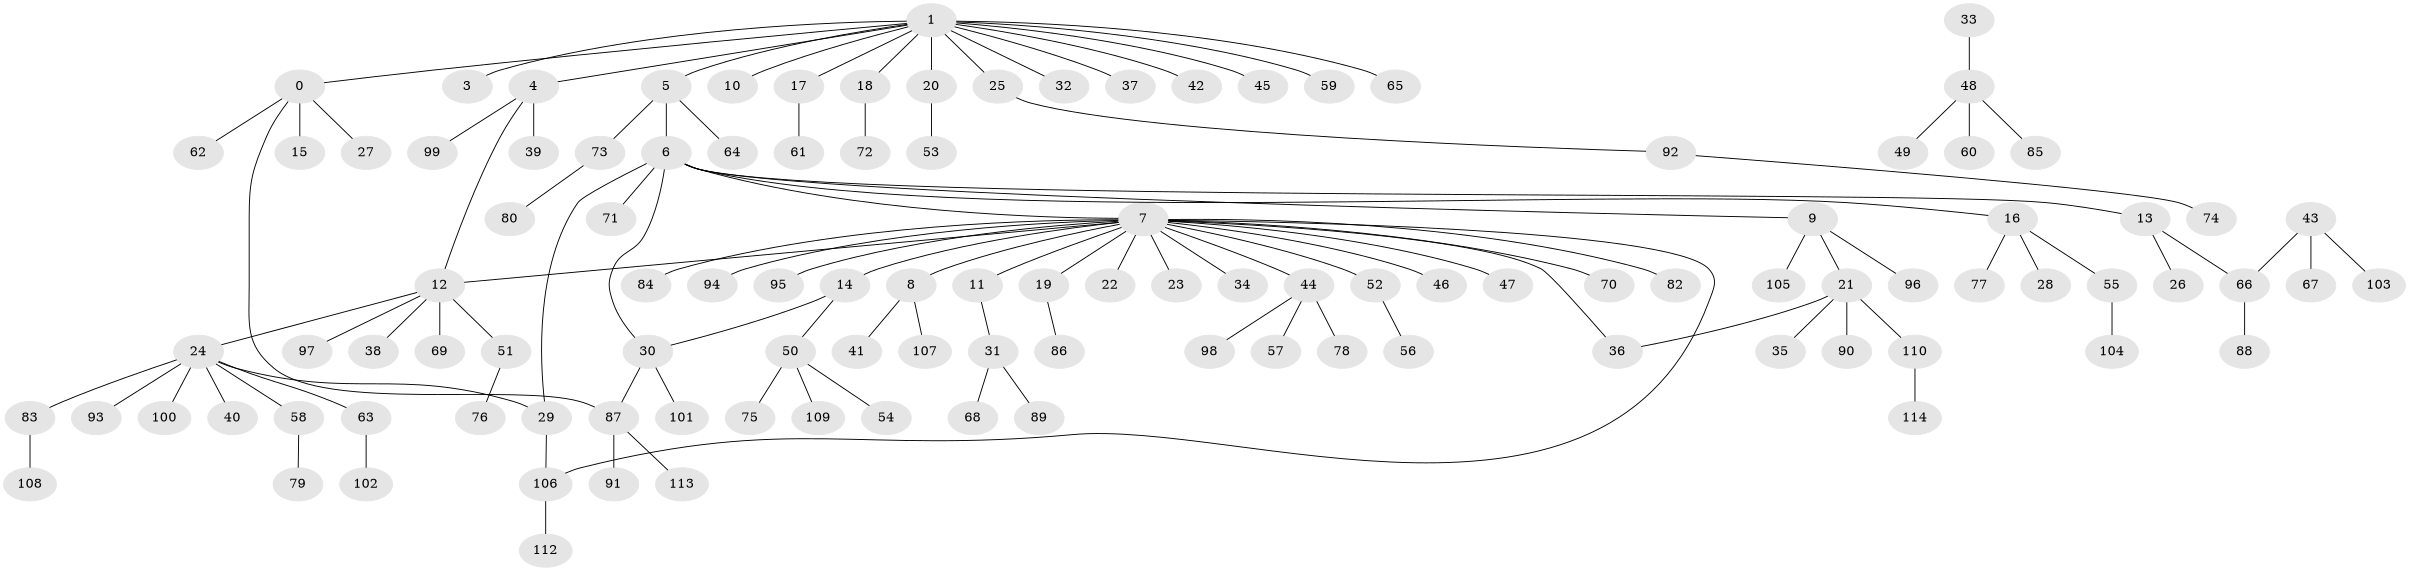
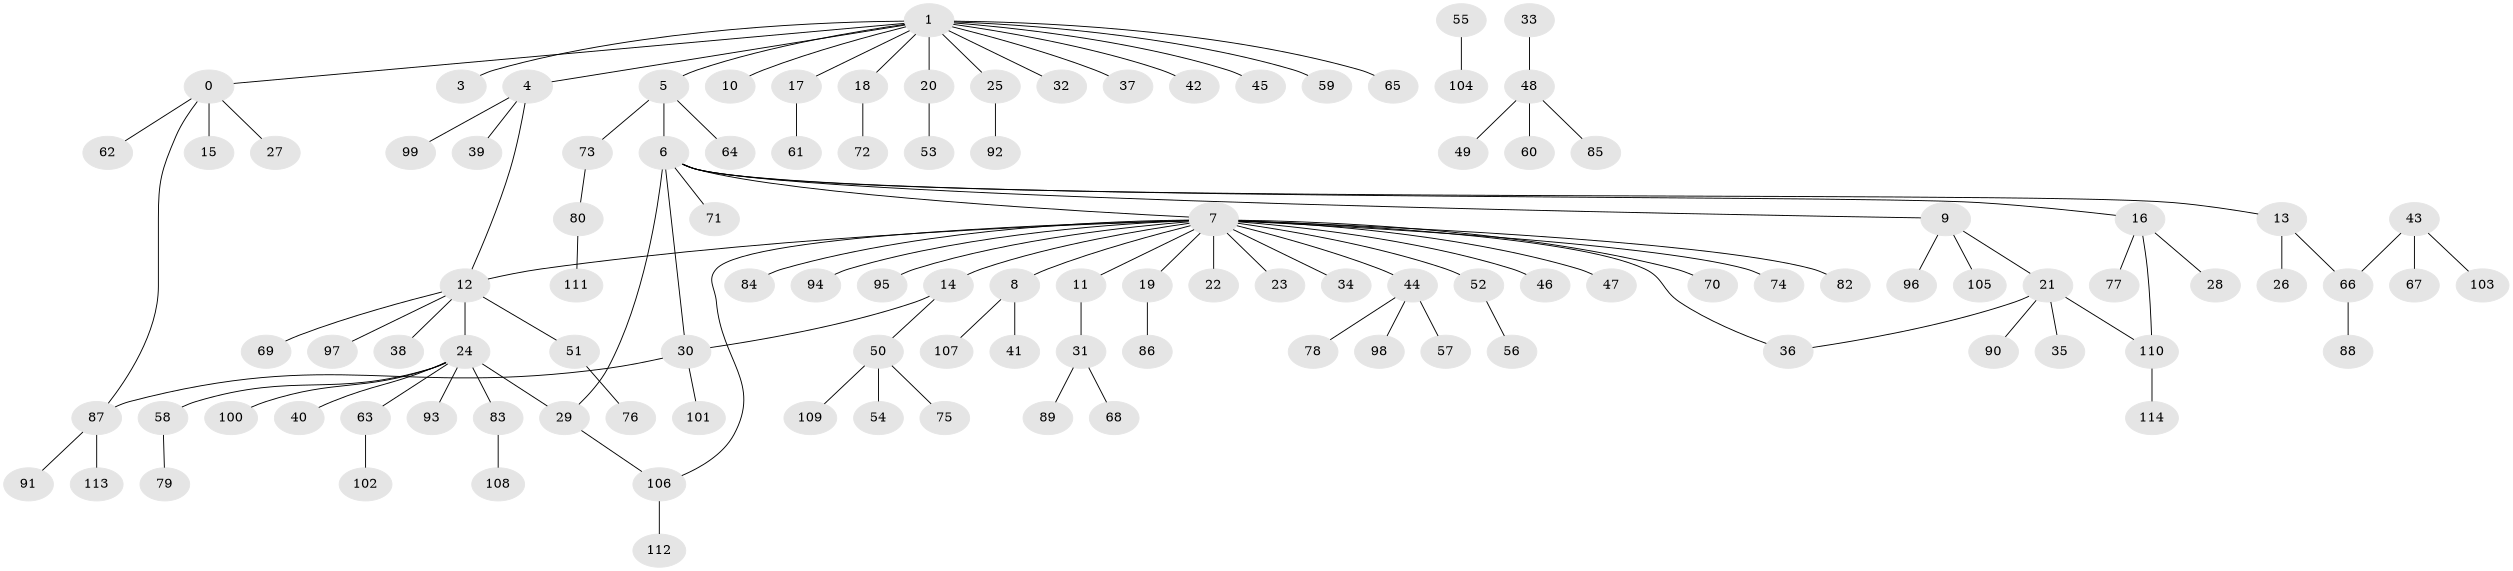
(1945, 176) -> (1605, 247)
(2062, 252) -> (2149, 285)
none -> (576, 285)
